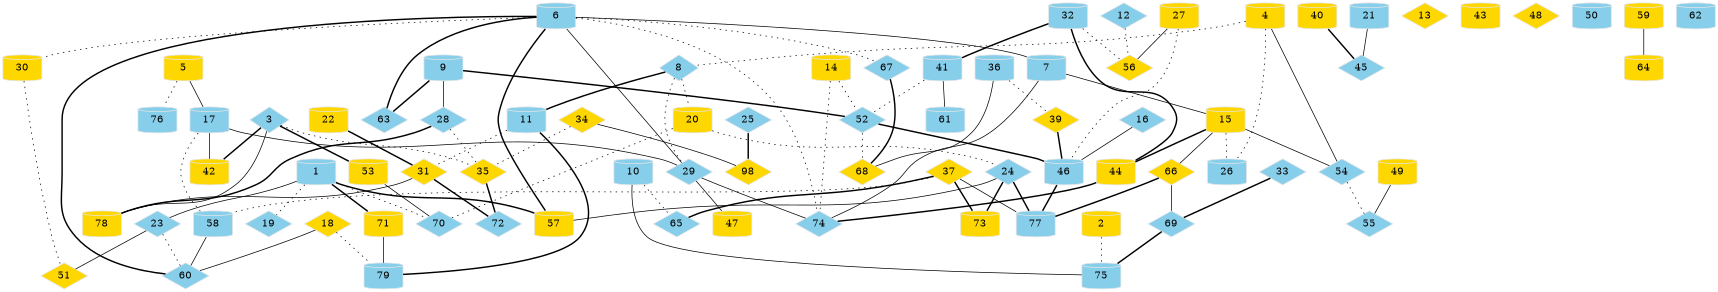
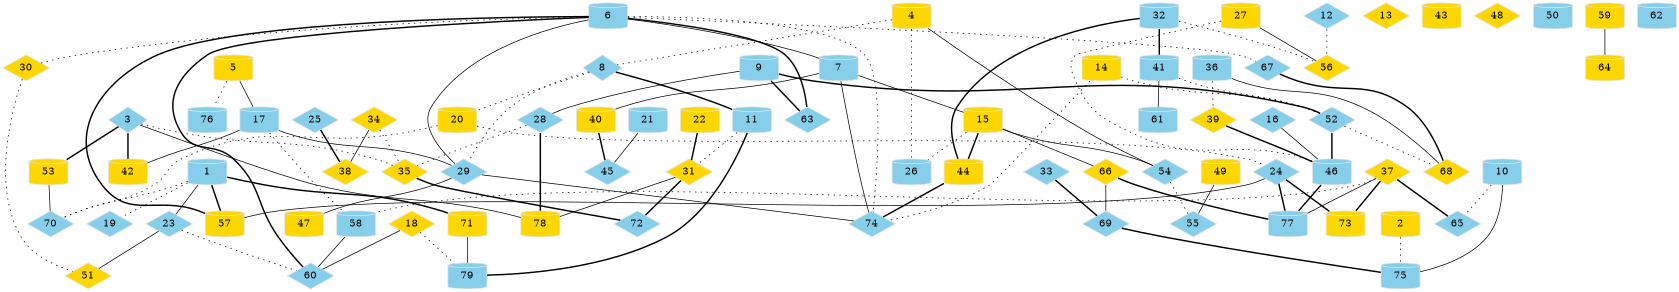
(22, 68) -> (26, 68)
none -> (717, 90)
(748, 172) -> (345, 172)
